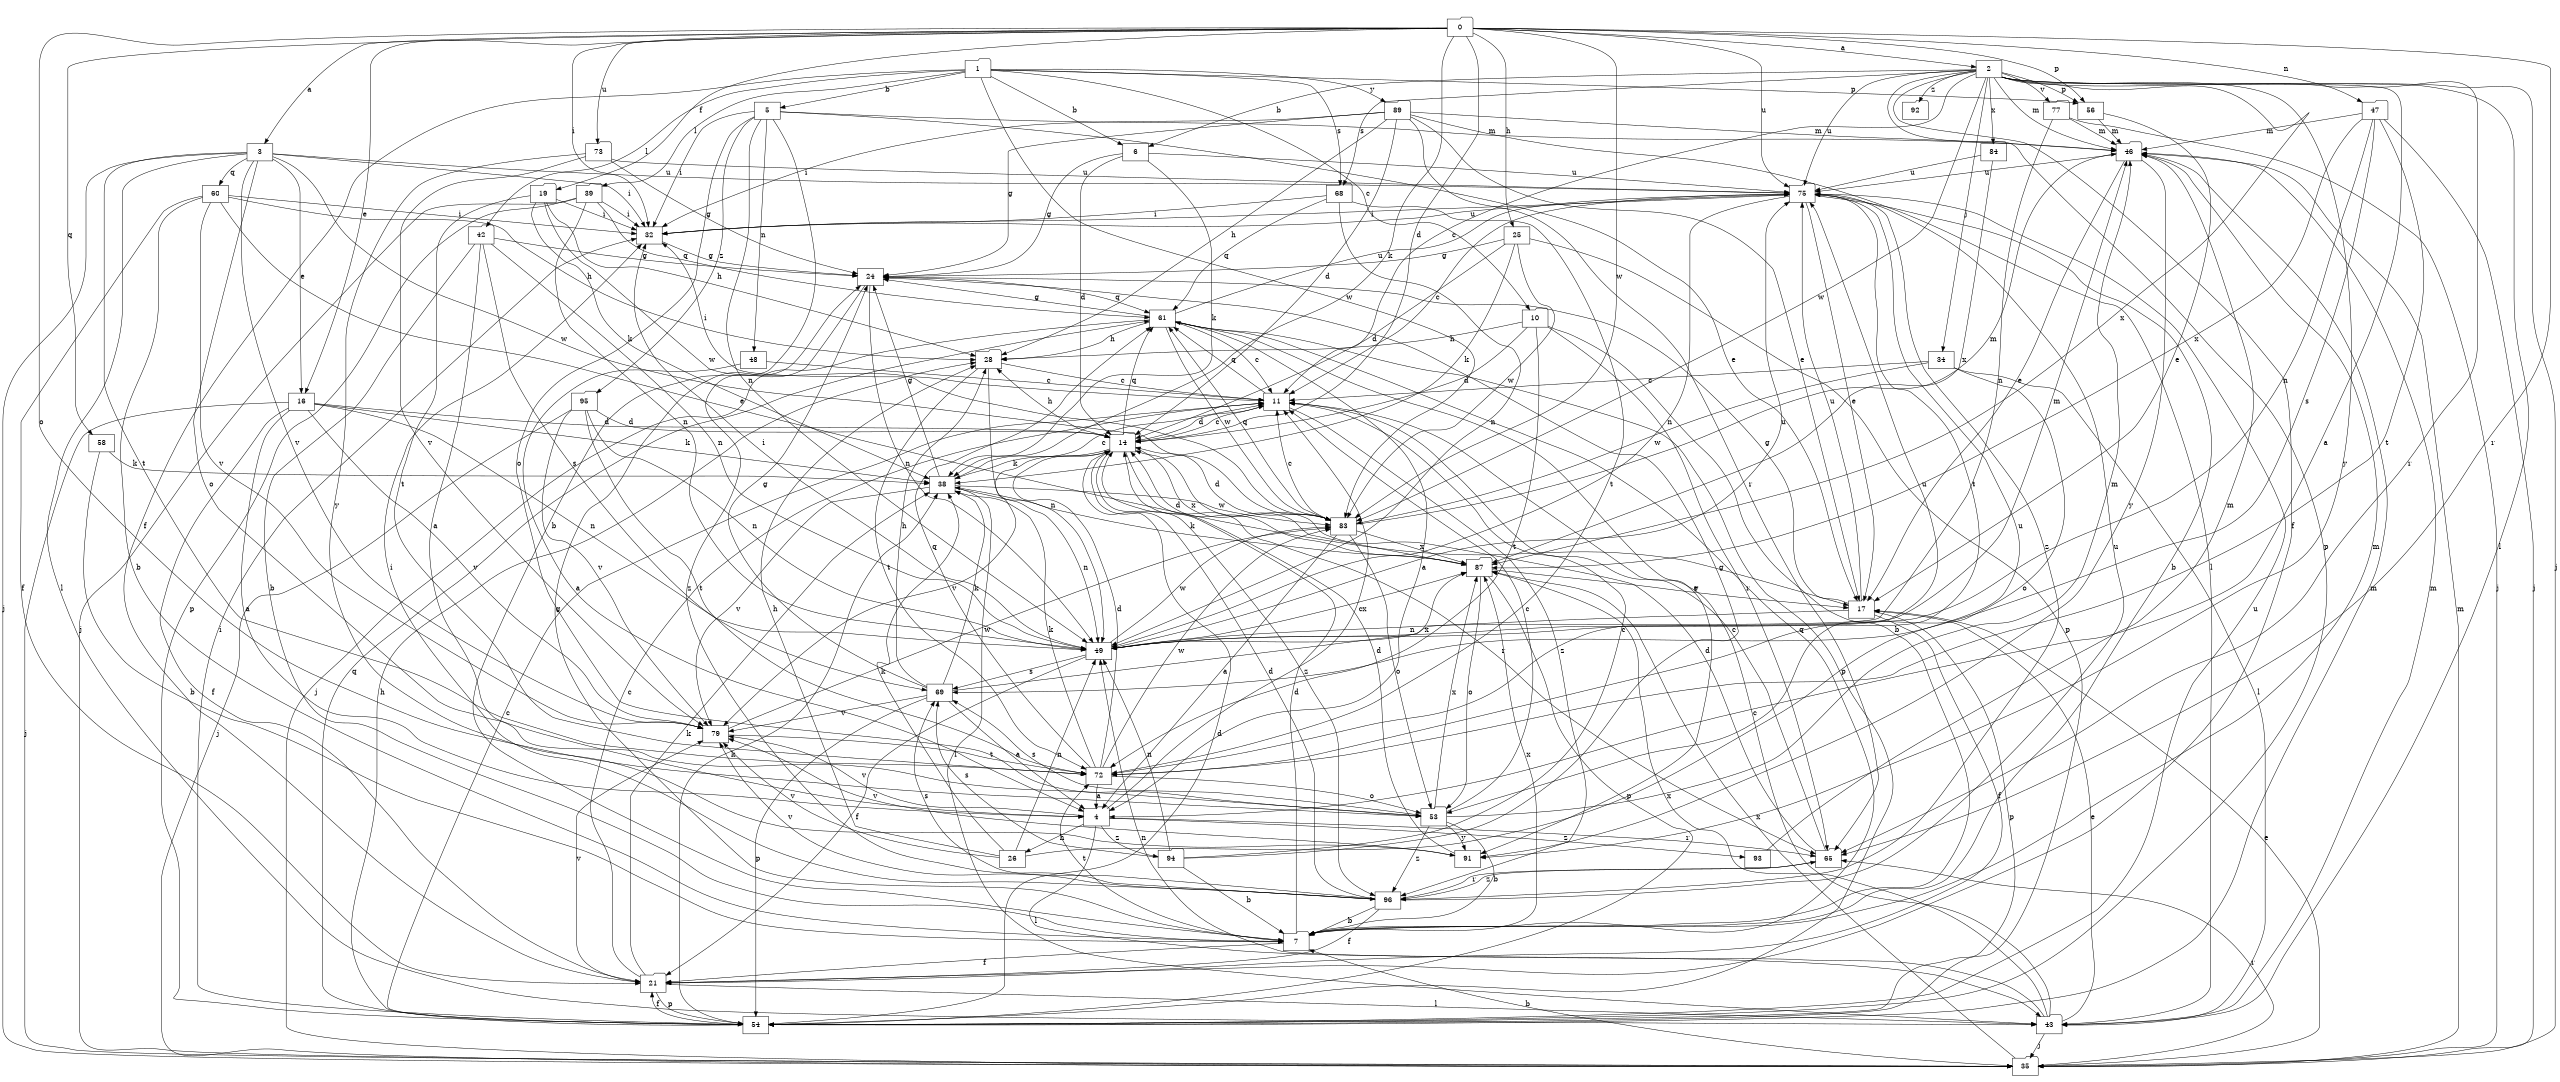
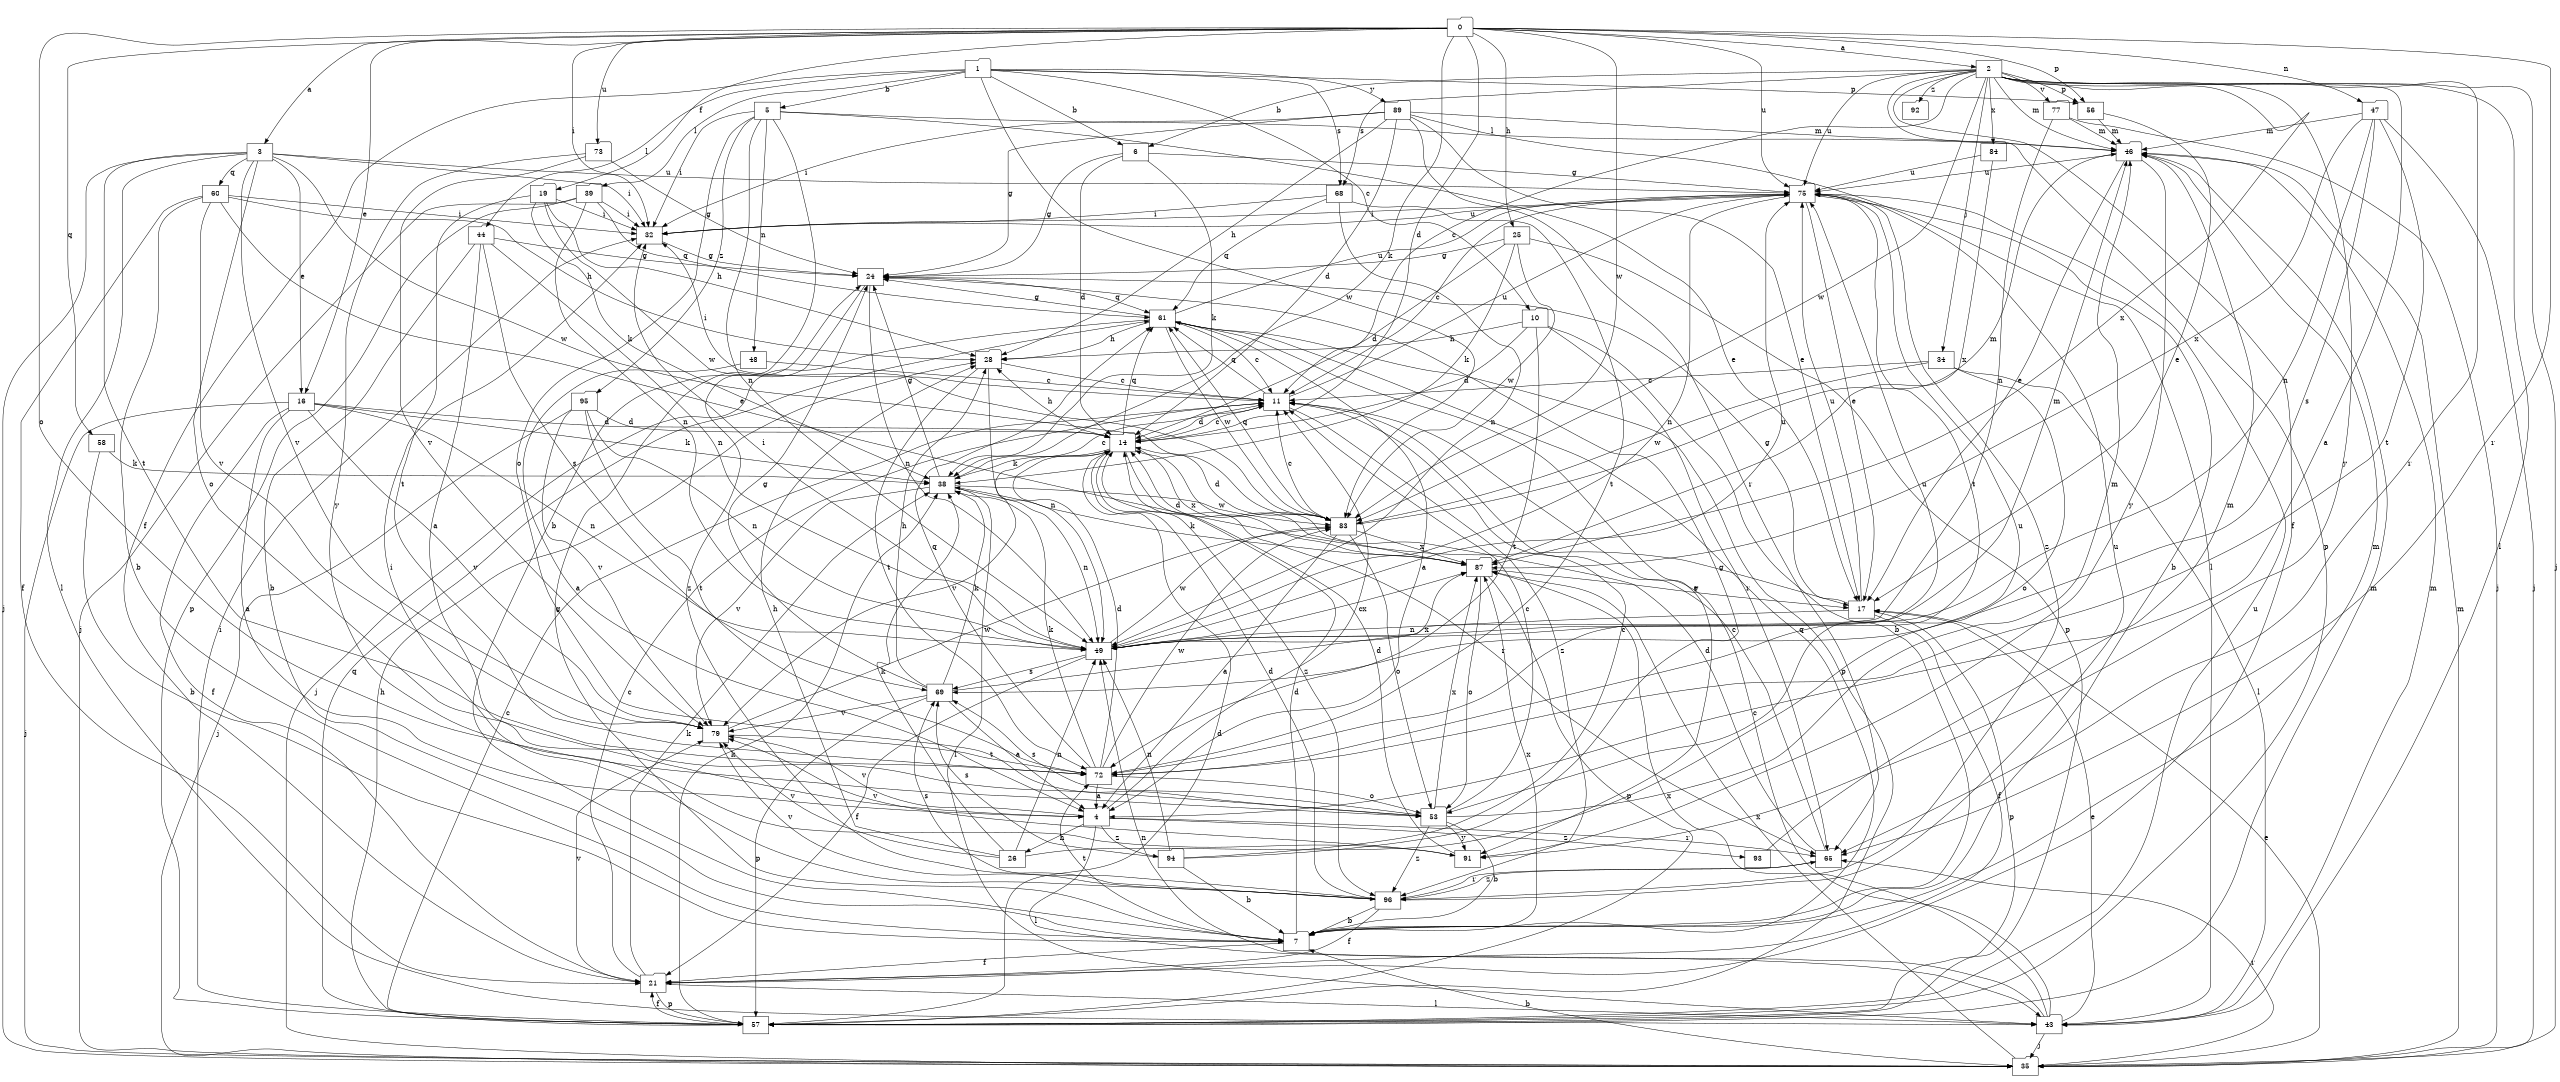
(1492, 132) -> (1492, 132)
(1574, 173) -> (1574, 173)
(1198, 179) -> (1532, 279)
(481, 235) -> (481, 235)
(756, 1025) -> (756, 1025)
